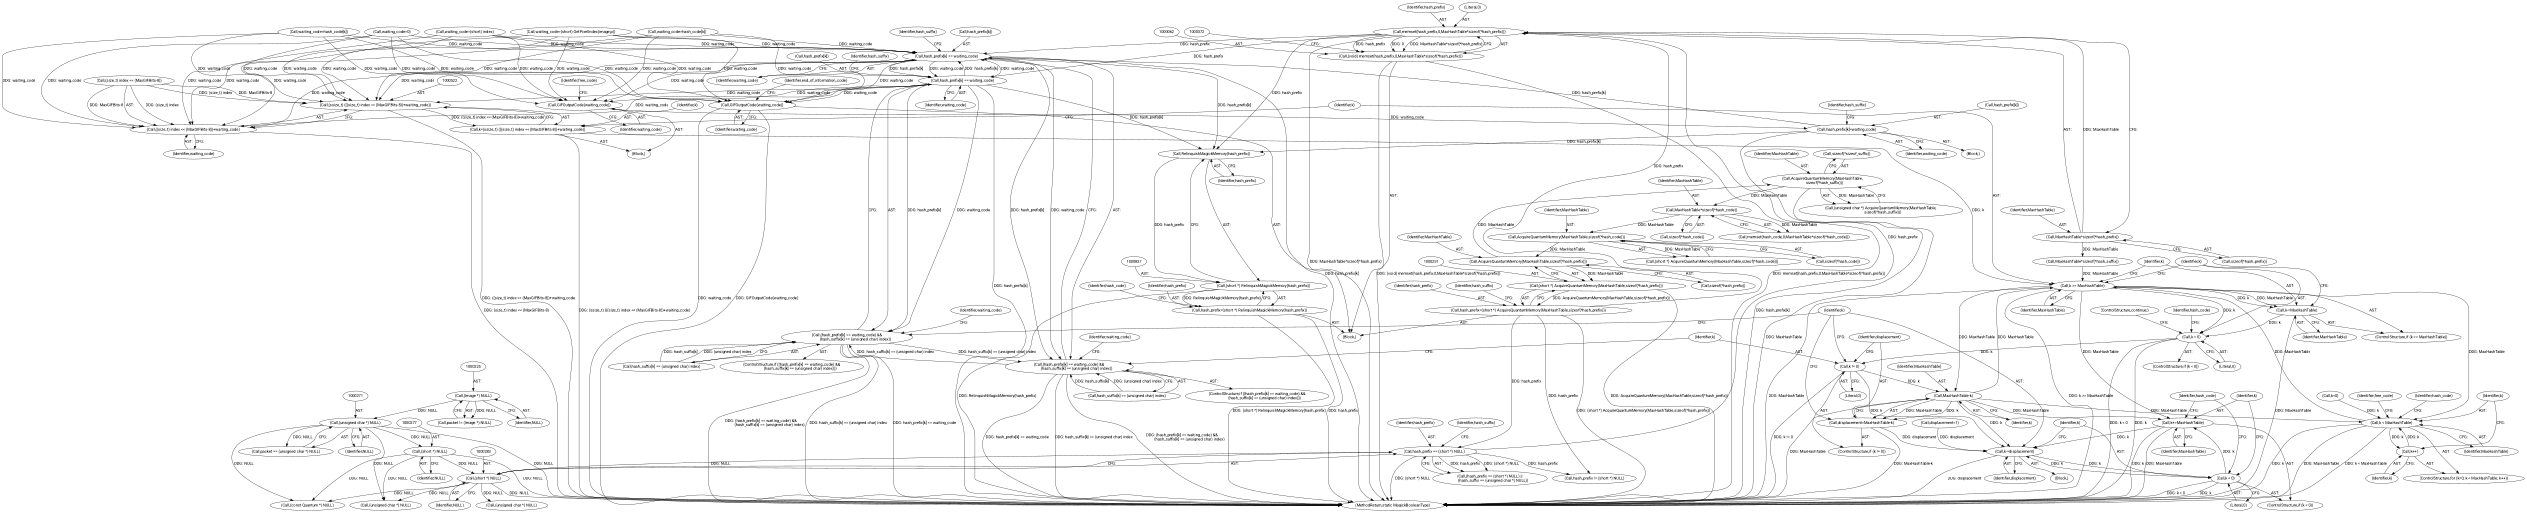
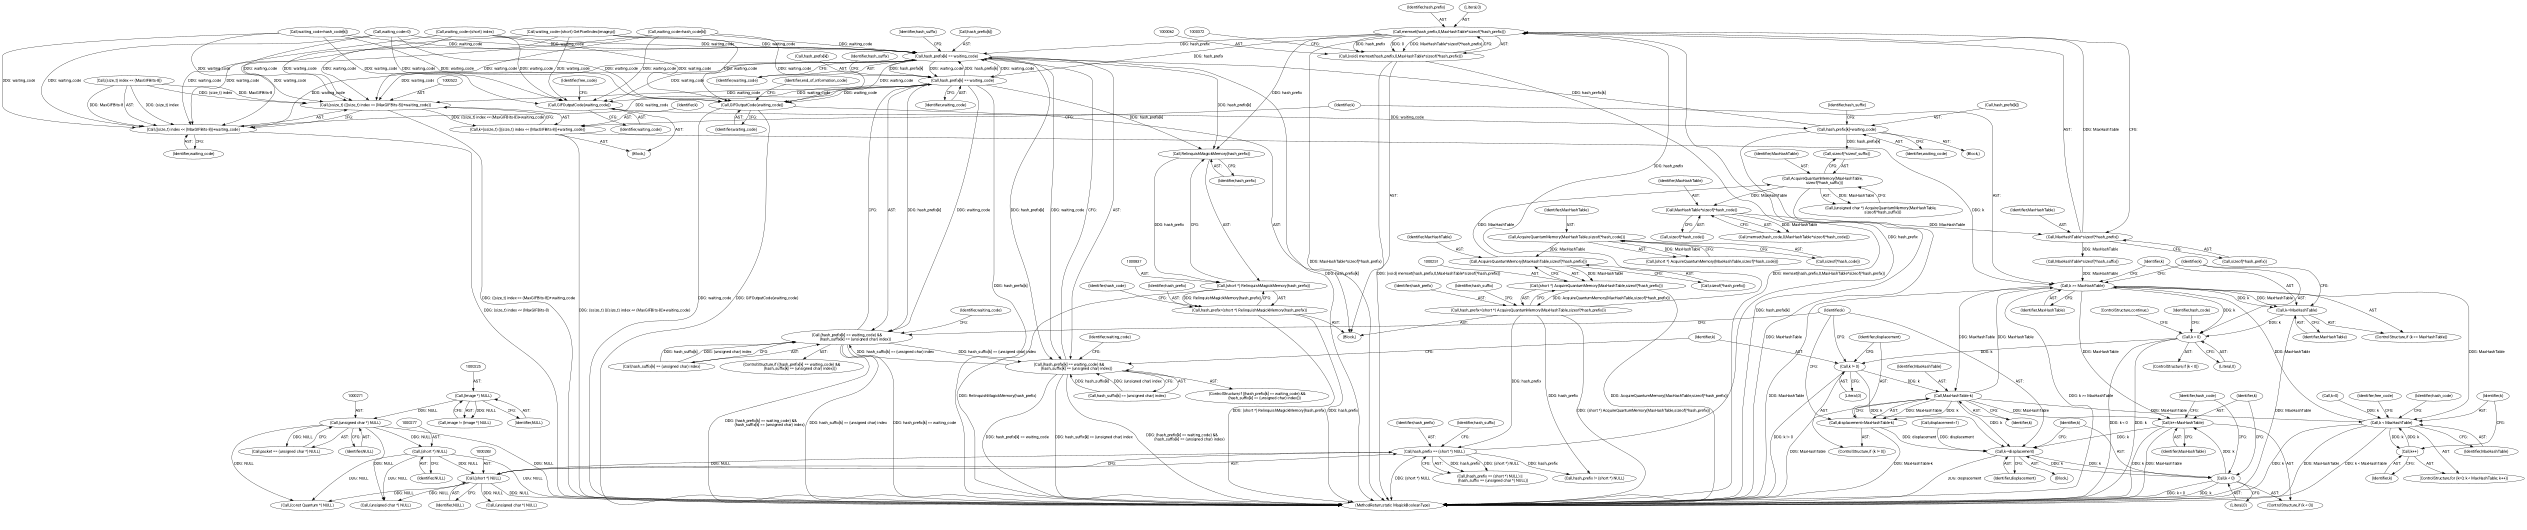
(1535, 142) -> (1847, 140)
(1636, 223) -> (1904, 225)
(465, 423) -> (465, 423)
